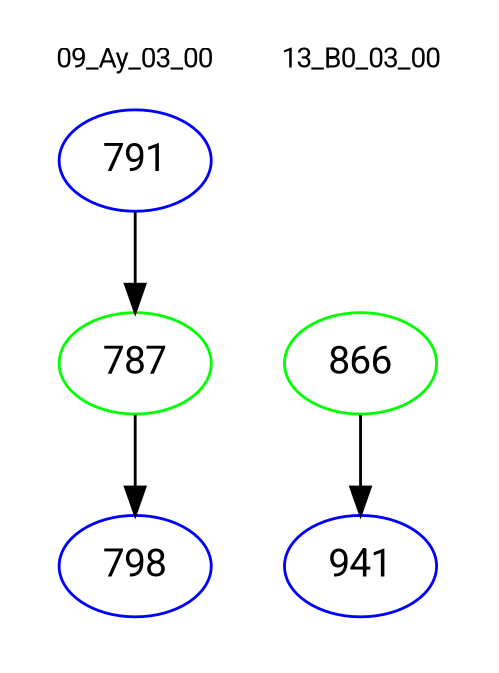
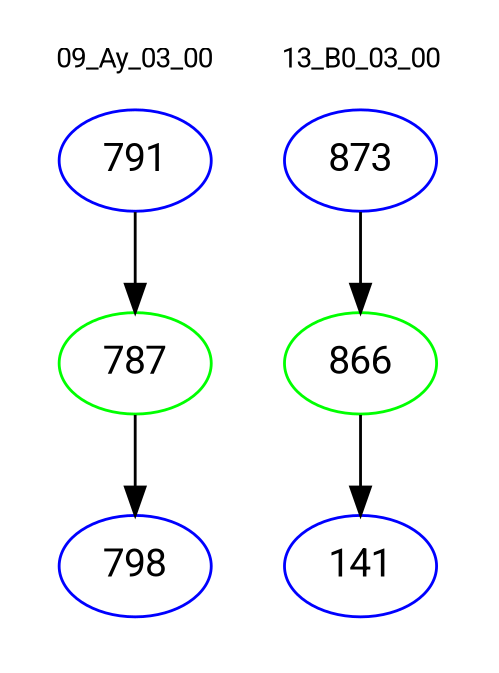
none -> (361, 161)
(361, 566) -> (361, 566)
